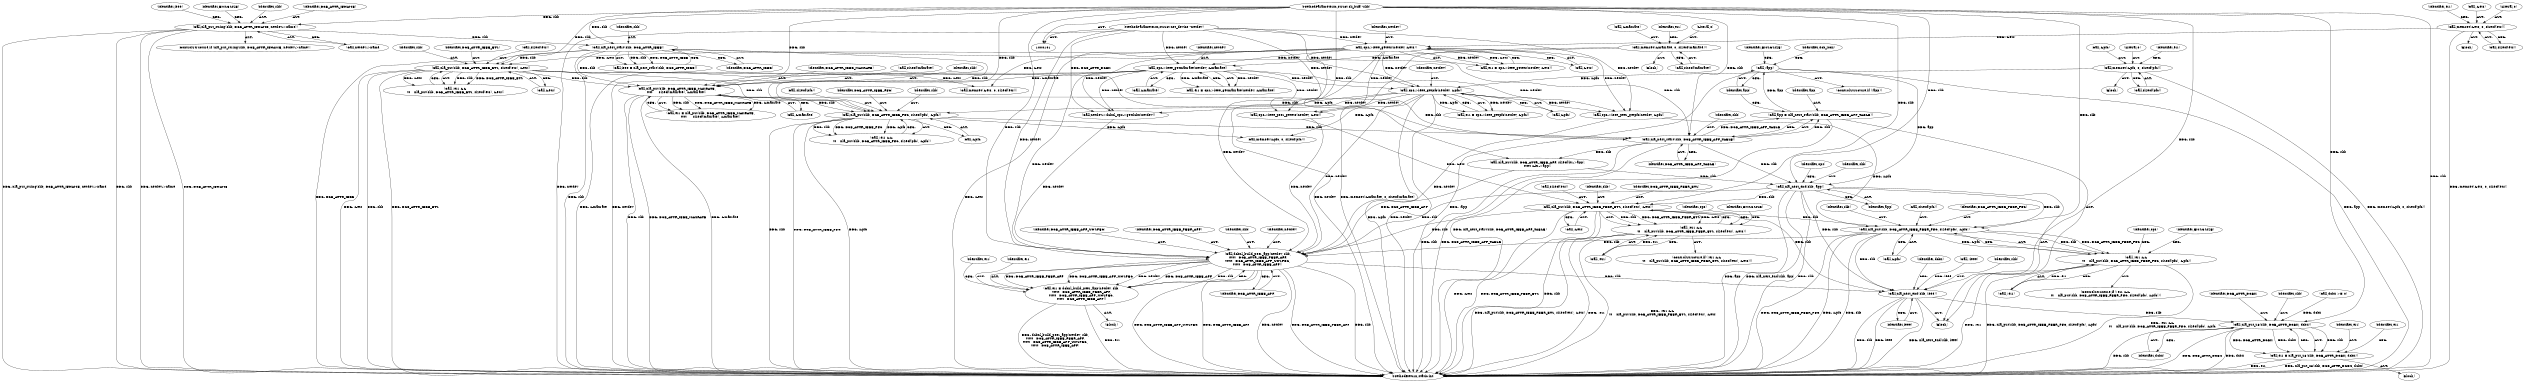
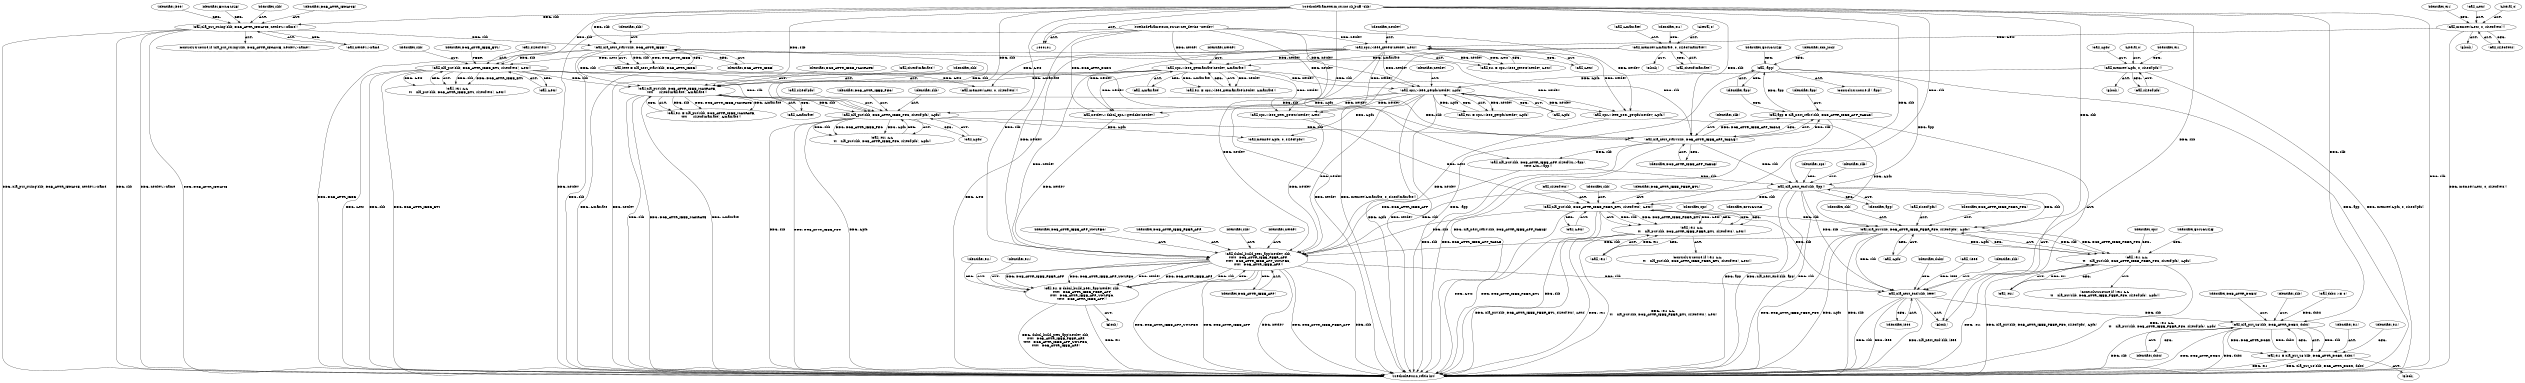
(477, 58) -> (479, 58)
